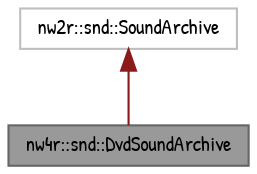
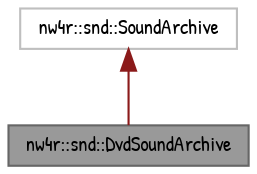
(129, 29) -> (129, 29)
